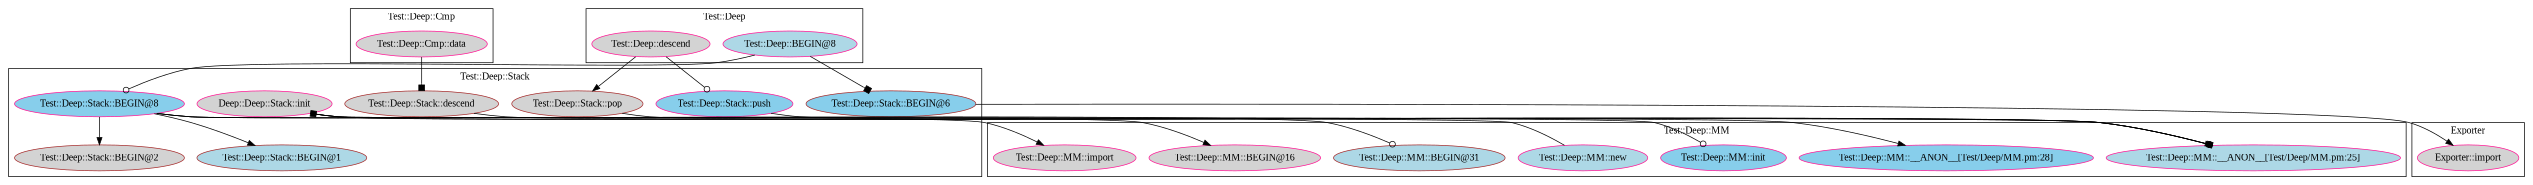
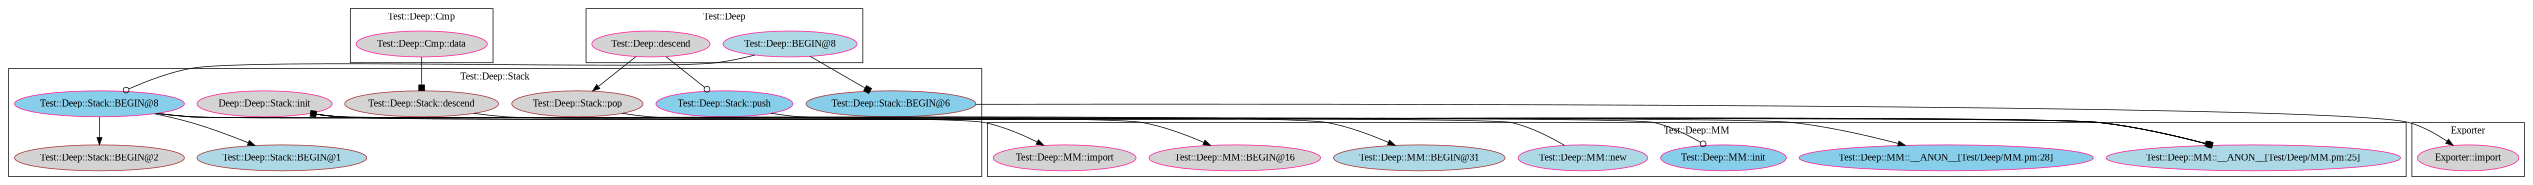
(775, 117) -> (775, 117)
